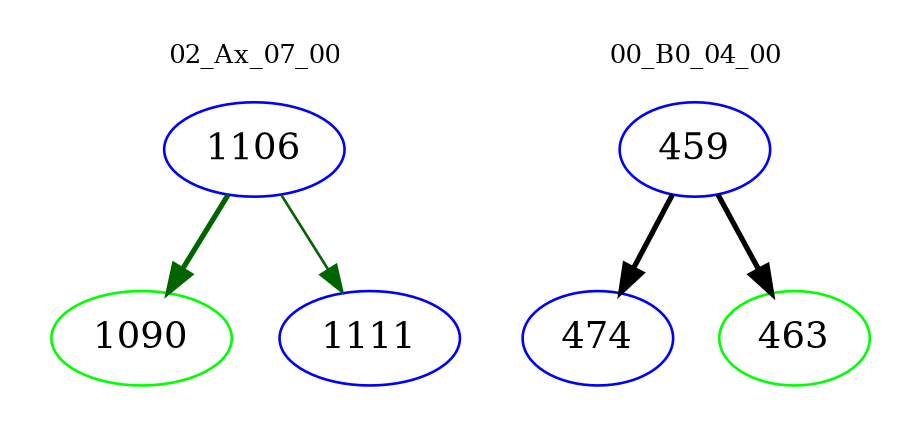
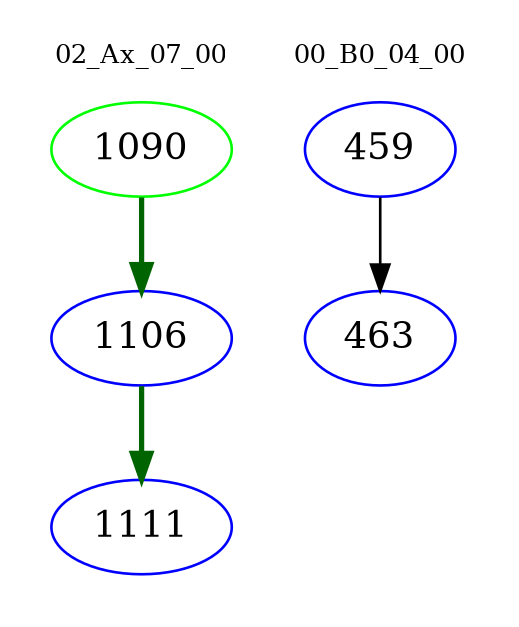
(205, 232) -> (142, 231)
(305, 232) -> (142, 420)
(738, 232) -> (380, 231)
(598, 338) -> none
(795, 338) -> (380, 338)
